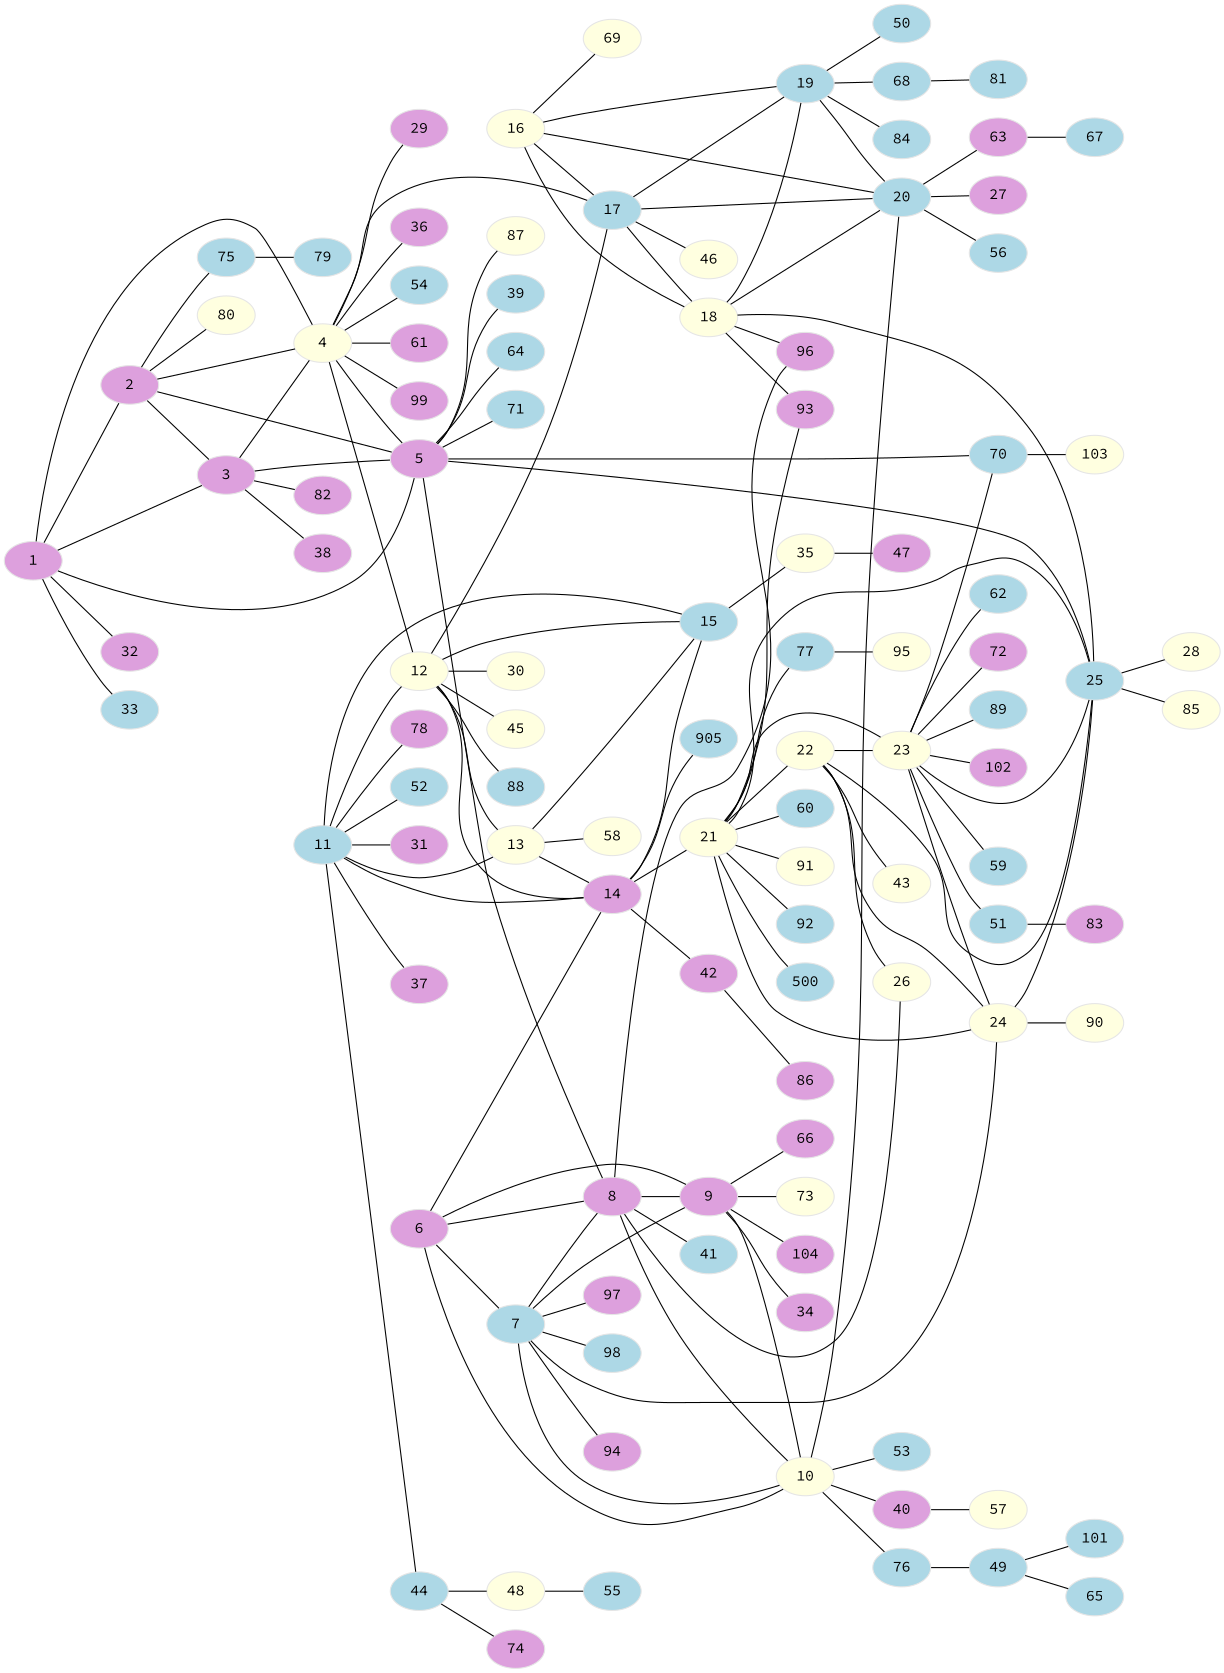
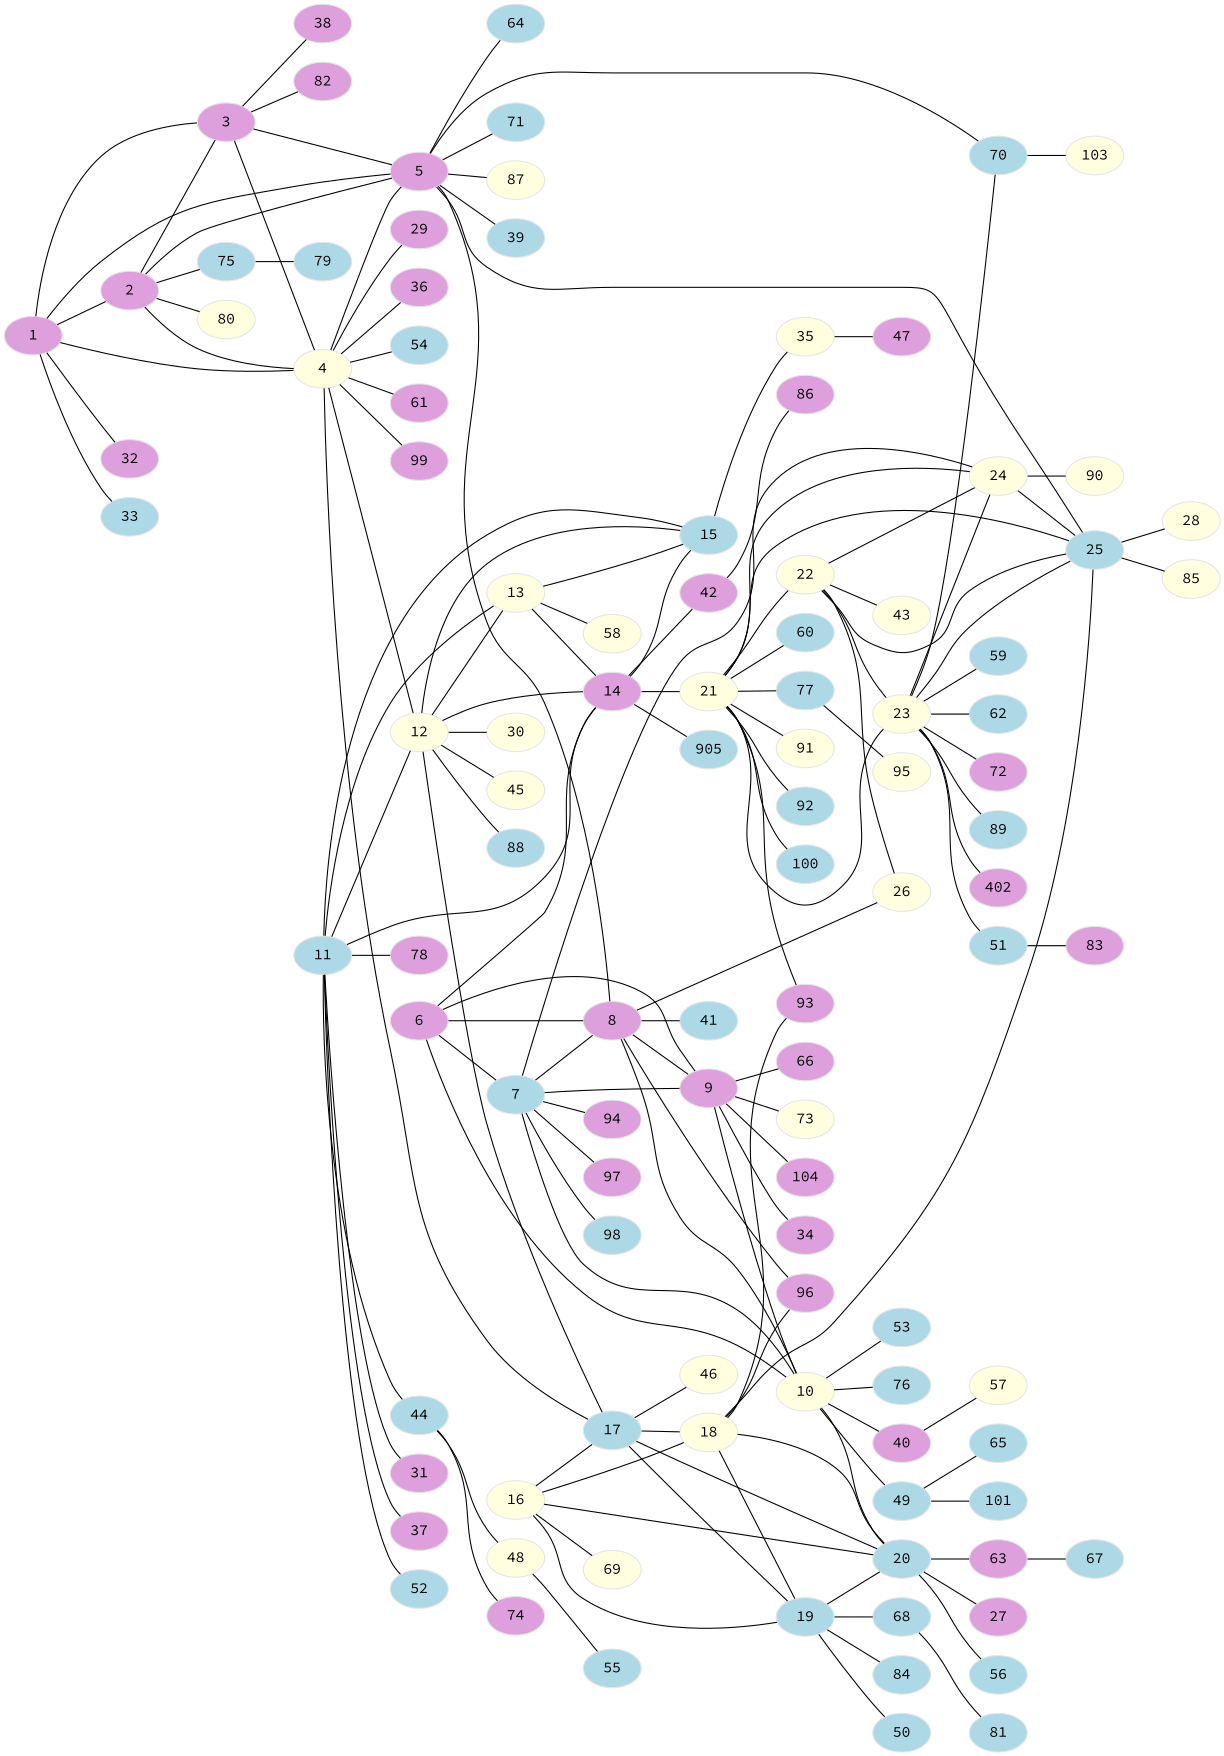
(998, 768) -> (998, 888)
(805, 982) -> (805, 864)
(950, 1568) -> (852, 1447)
